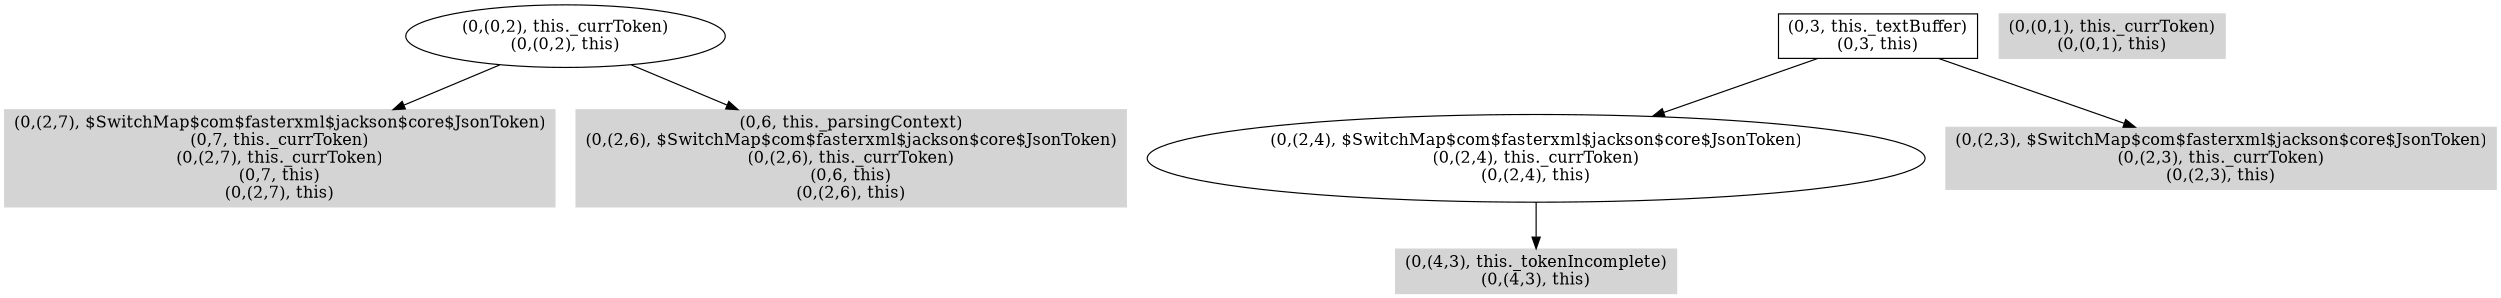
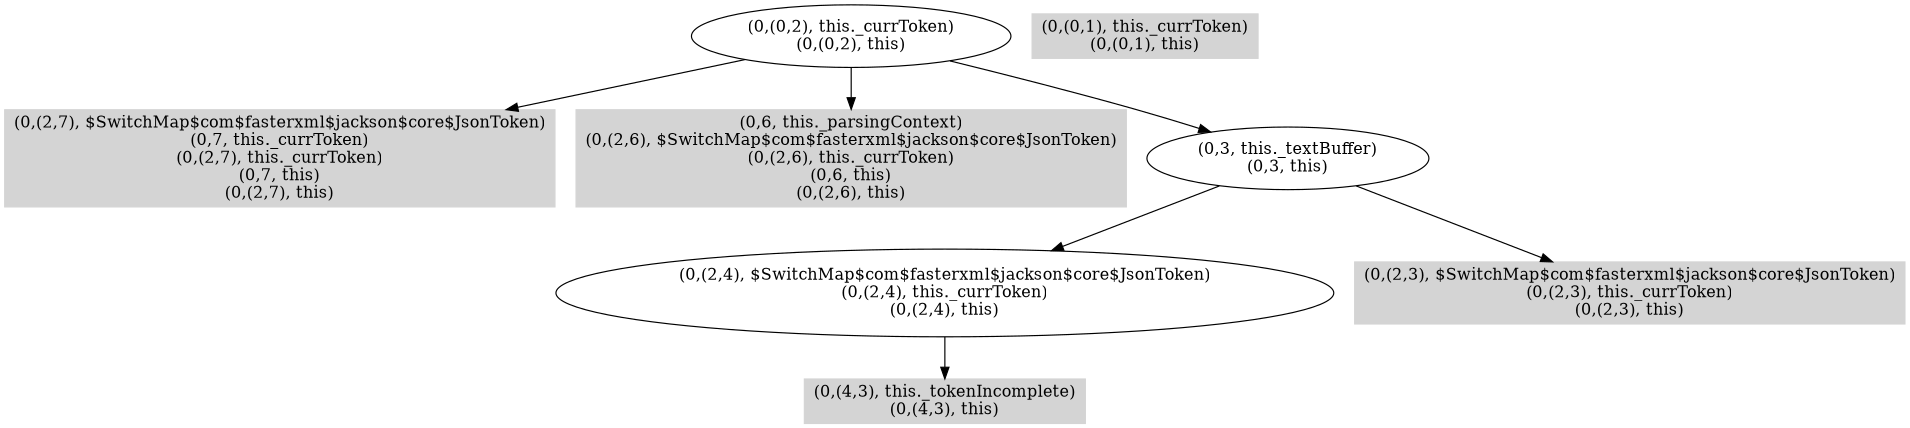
(1878, 36) -> (1288, 158)
none -> (1075, 93)
